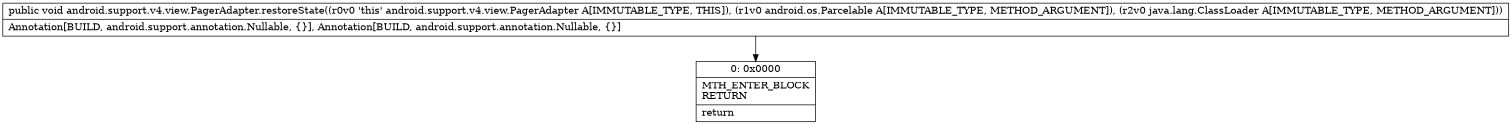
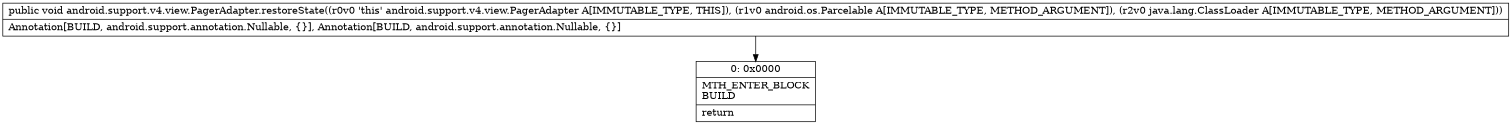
(725, 96) -> (719, 96)
